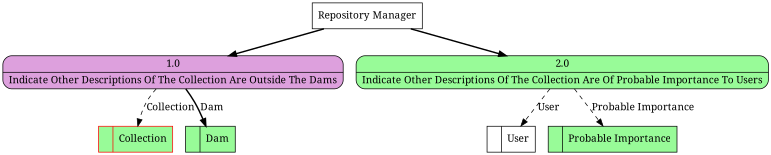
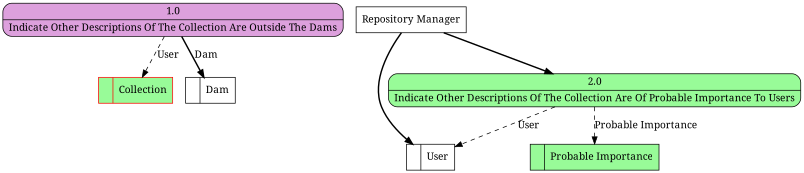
(280, 41) -> (379, 88)
(171, 108) -> (168, 55)
(210, 139) -> (210, 90)
